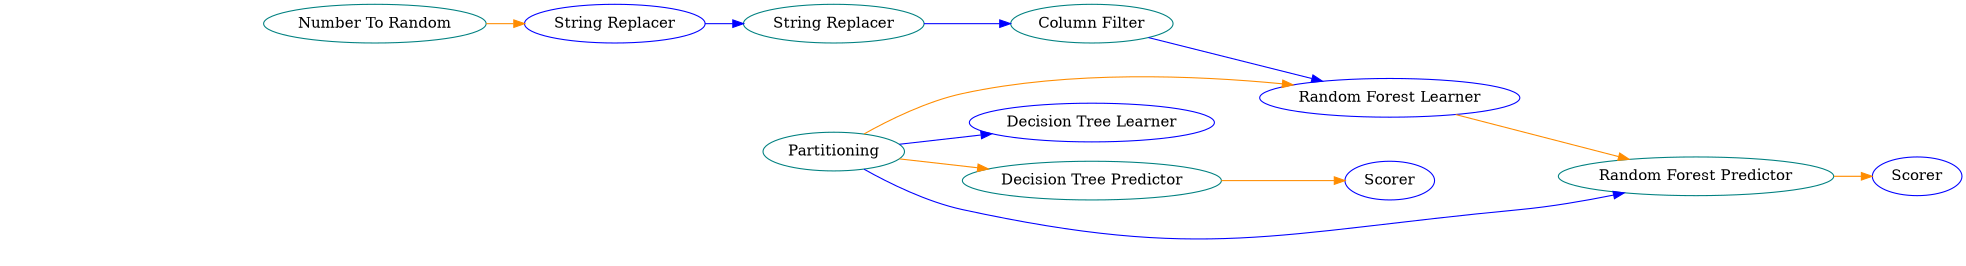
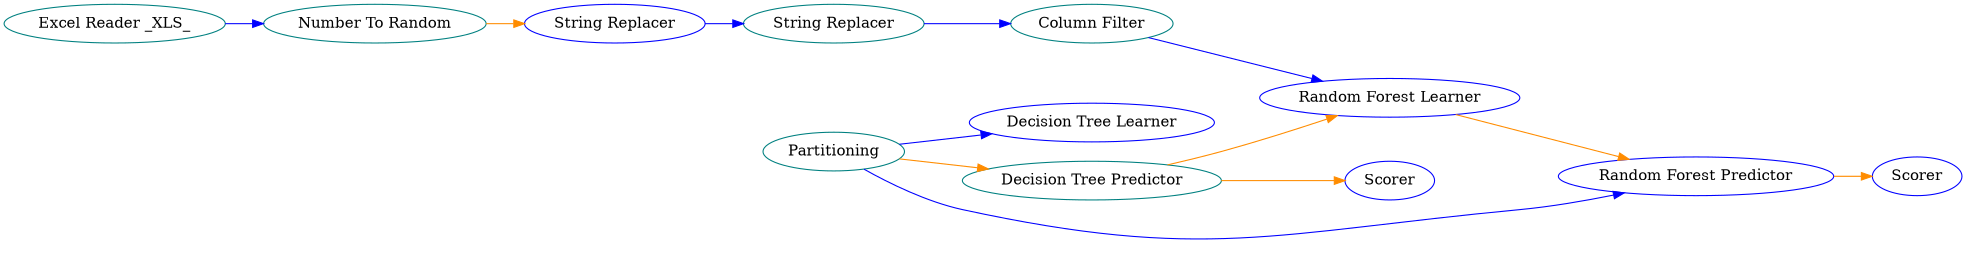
none -> (115, 24)
(1069, 79) -> (1248, 144)
(1696, 176) -> (1696, 176)
